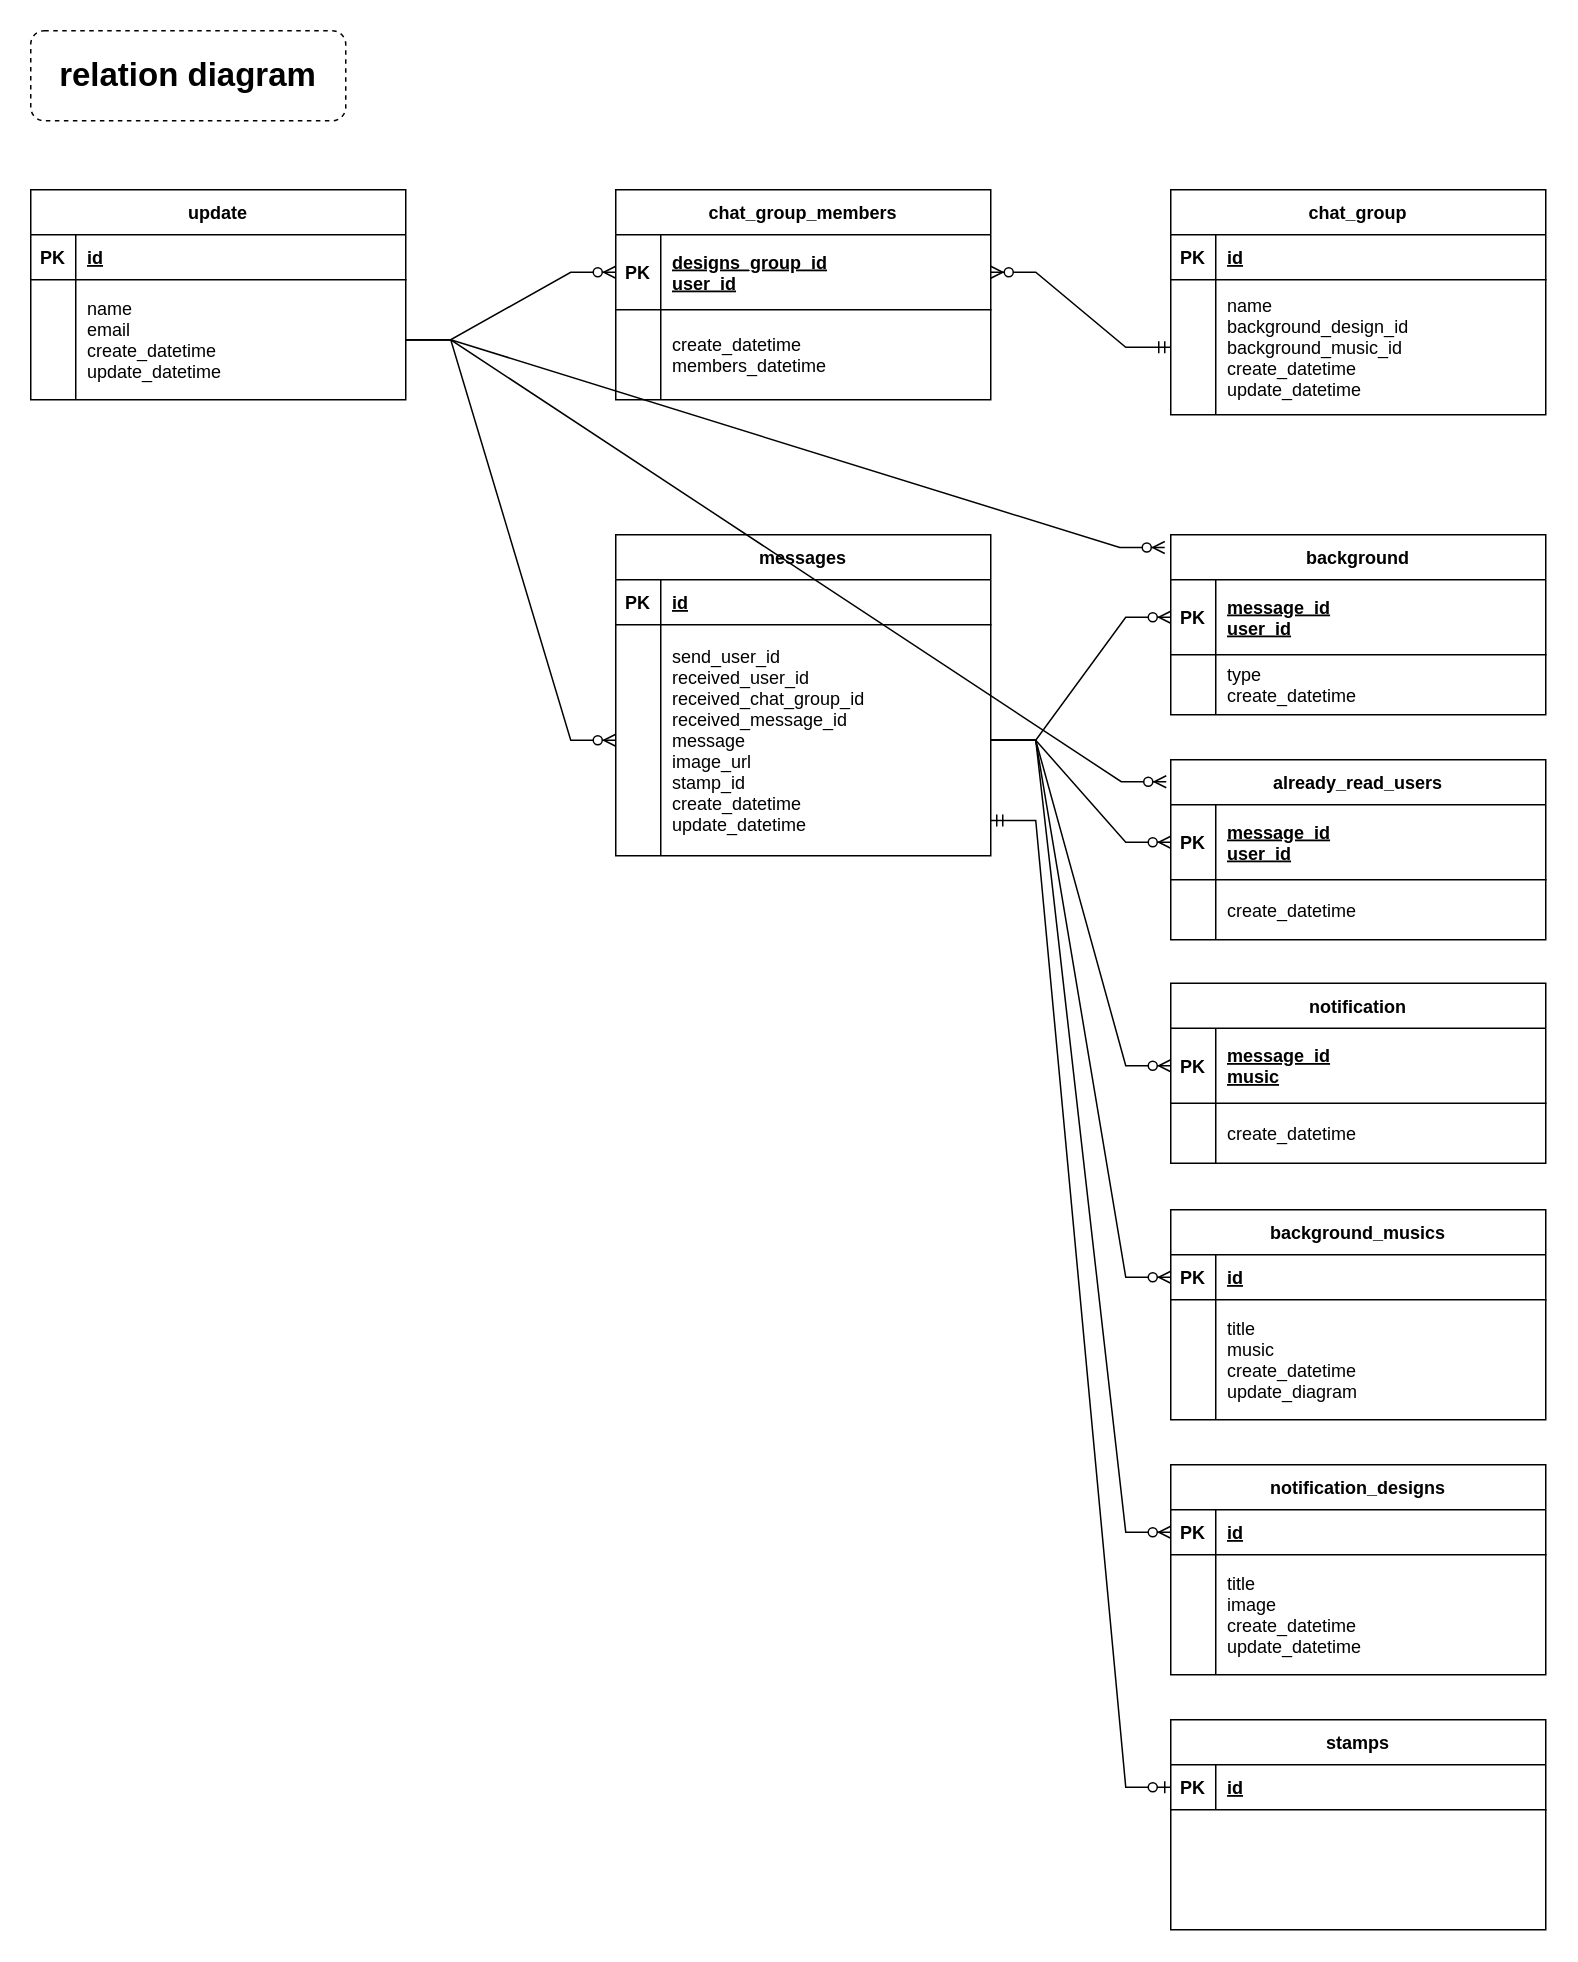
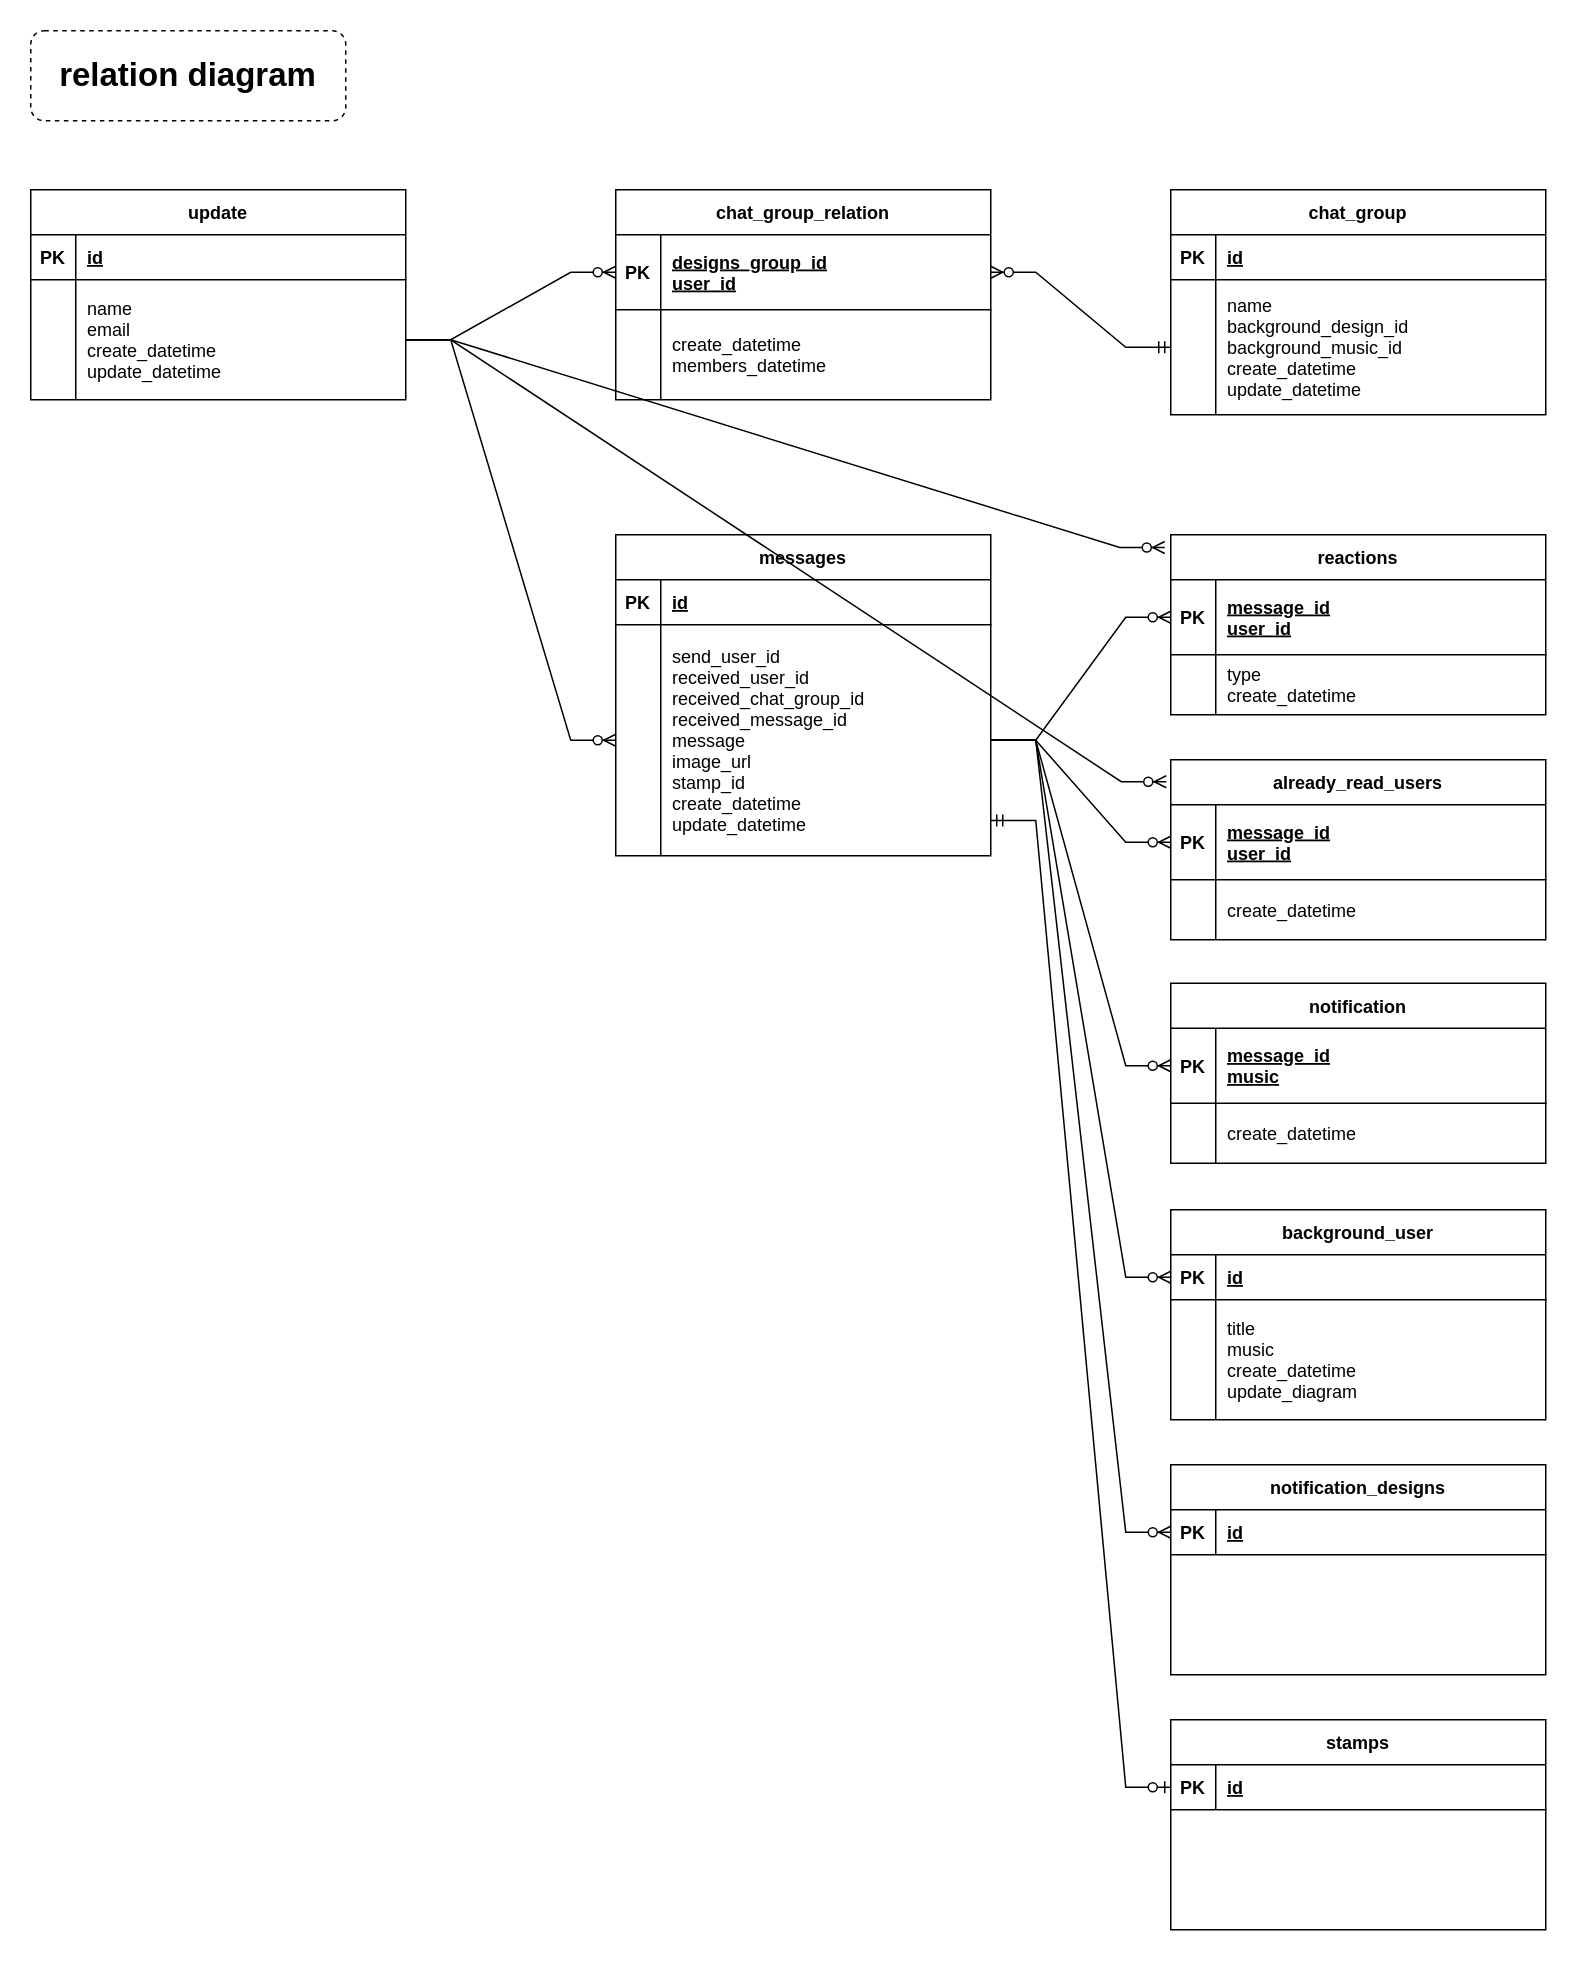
(803, 213) -> (803, 213)
(1358, 558) -> (1358, 558)
(1358, 1233) -> (1358, 1233)
(1381, 1615) -> none
